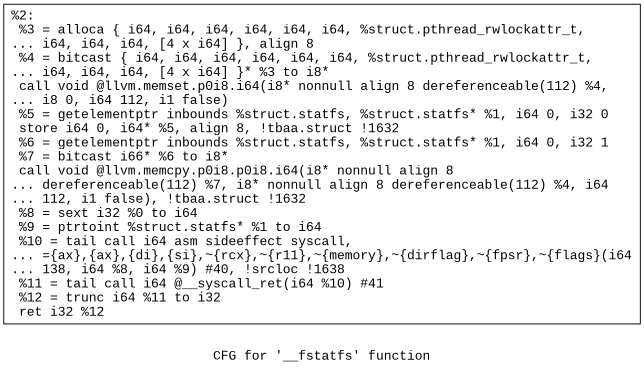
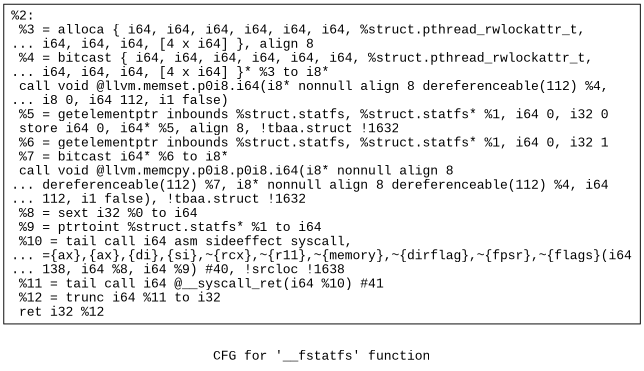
(120, 157) -> (120, 157)
